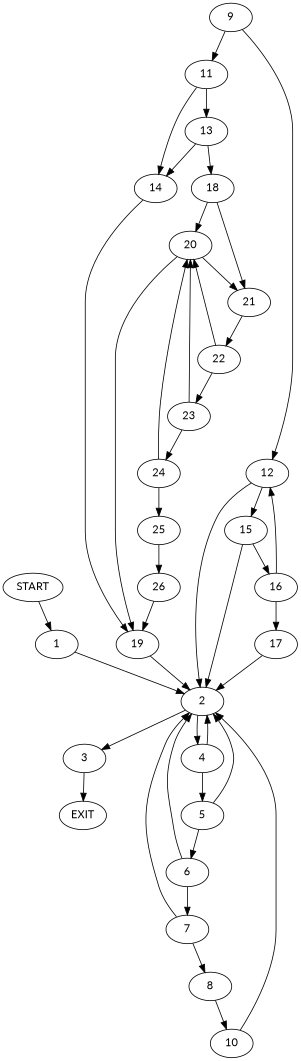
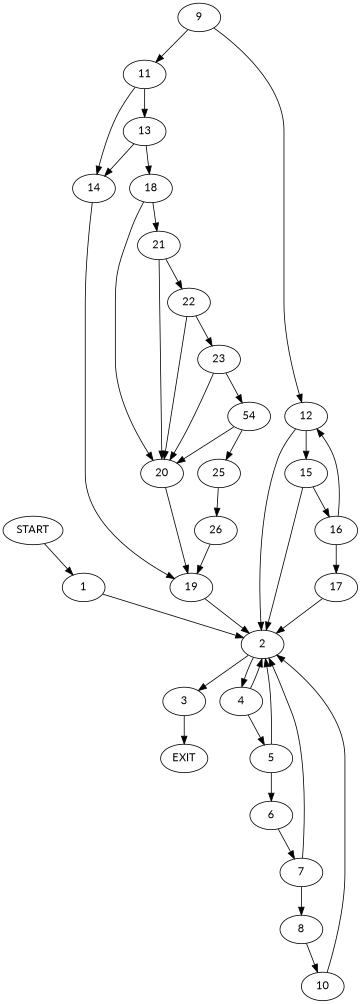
(217, 271) -> (160, 355)
(159, 473) -> (249, 416)
(168, 788) -> none
